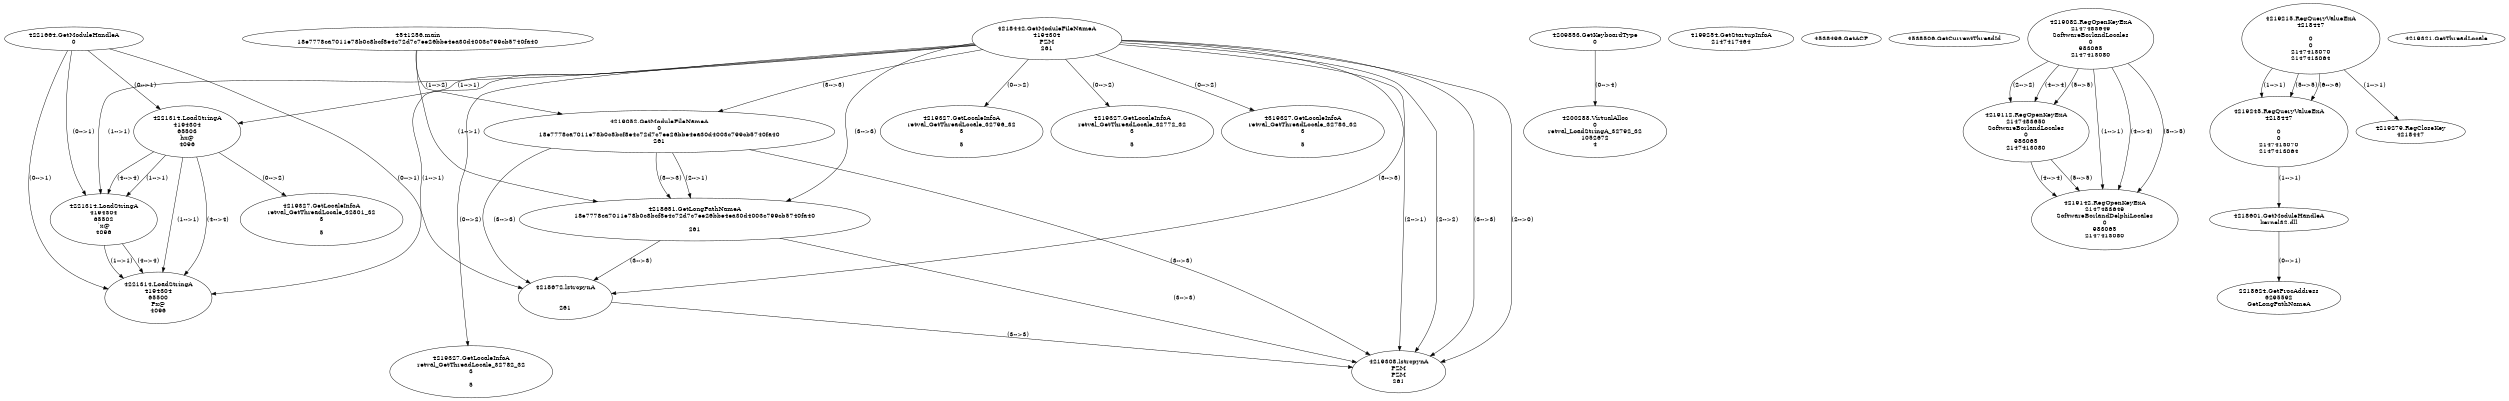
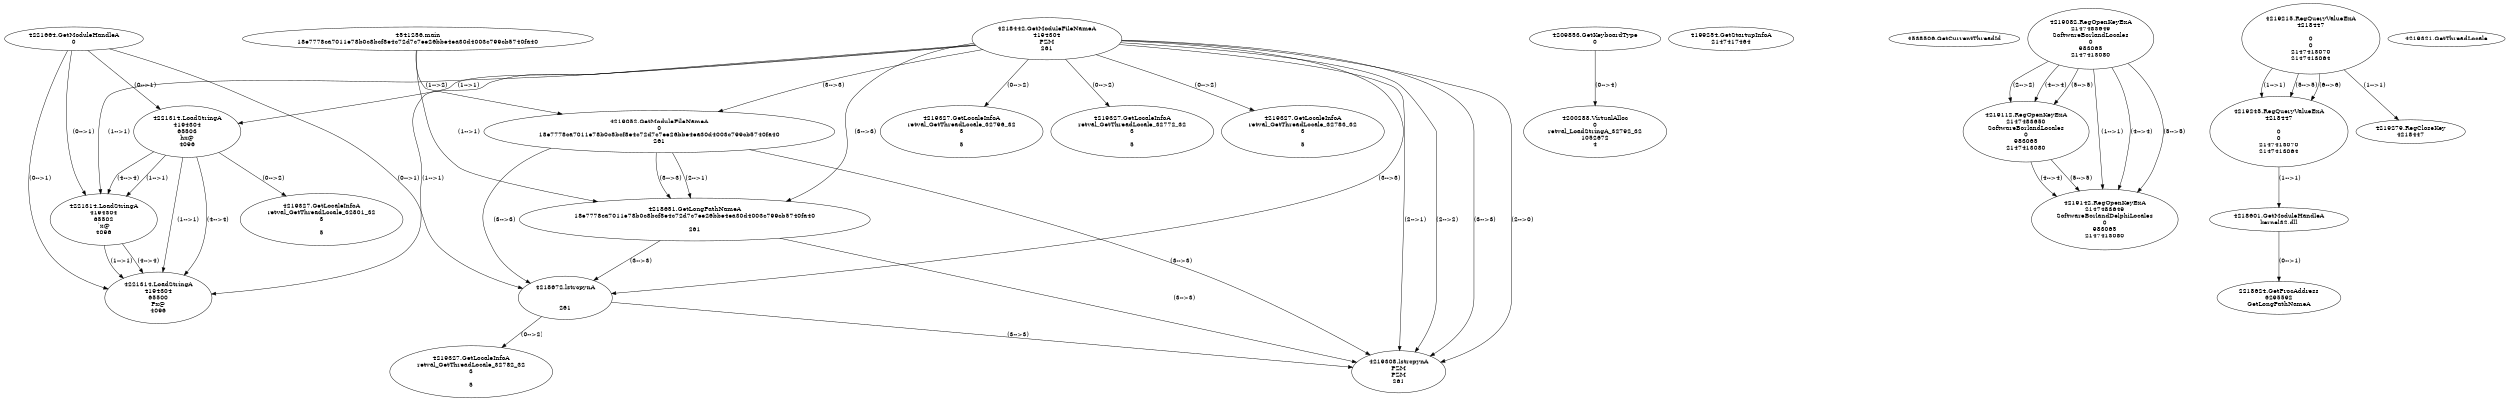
(1841, 39) -> none
(583, 78) -> (523, 331)
(1303, 132) -> (1303, 132)
